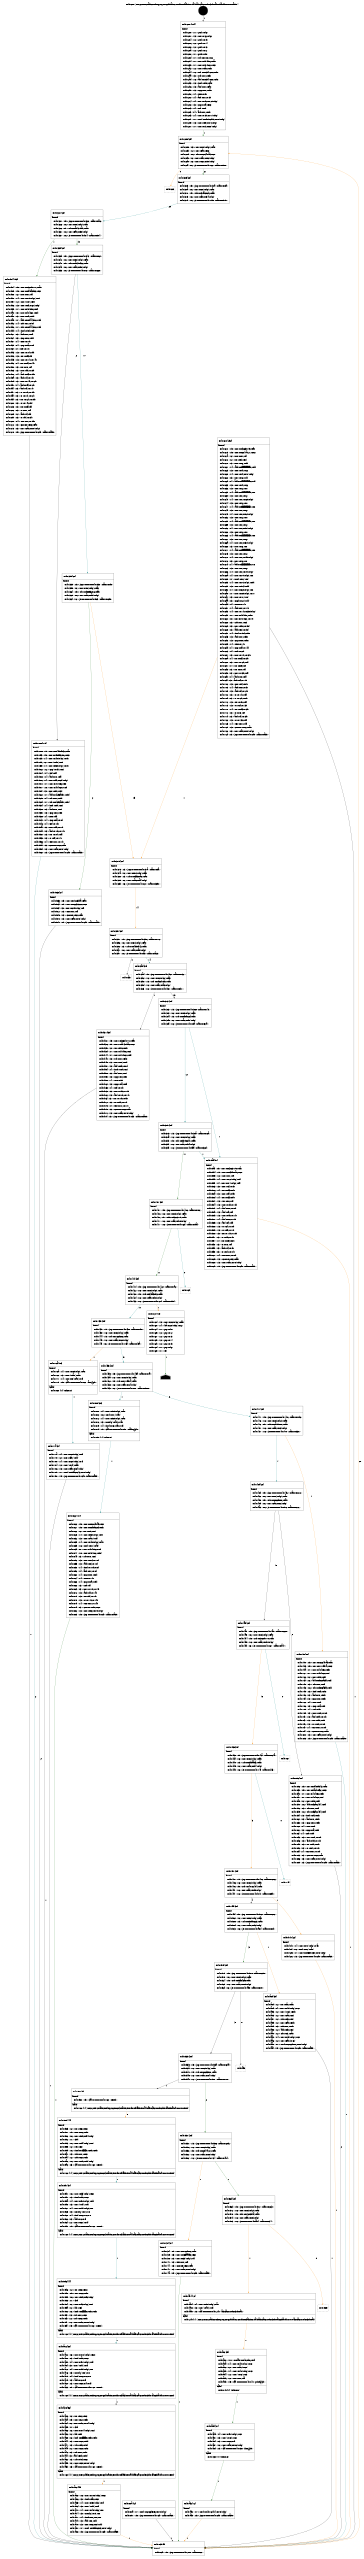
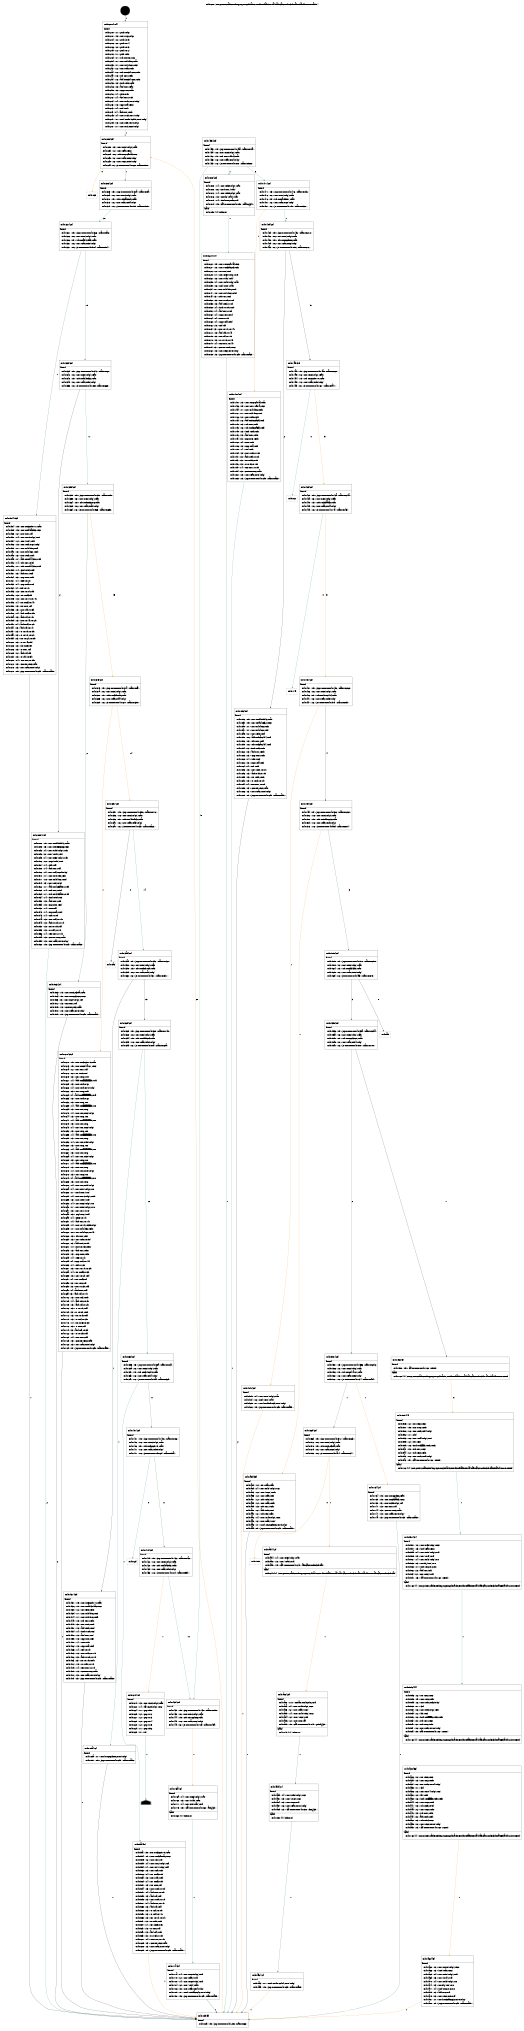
(204, 172) -> (126, 172)
(179, 757) -> (102, 878)
(205, 1092) -> (118, 1396)
(122, 1354) -> (200, 931)
(116, 2371) -> none
